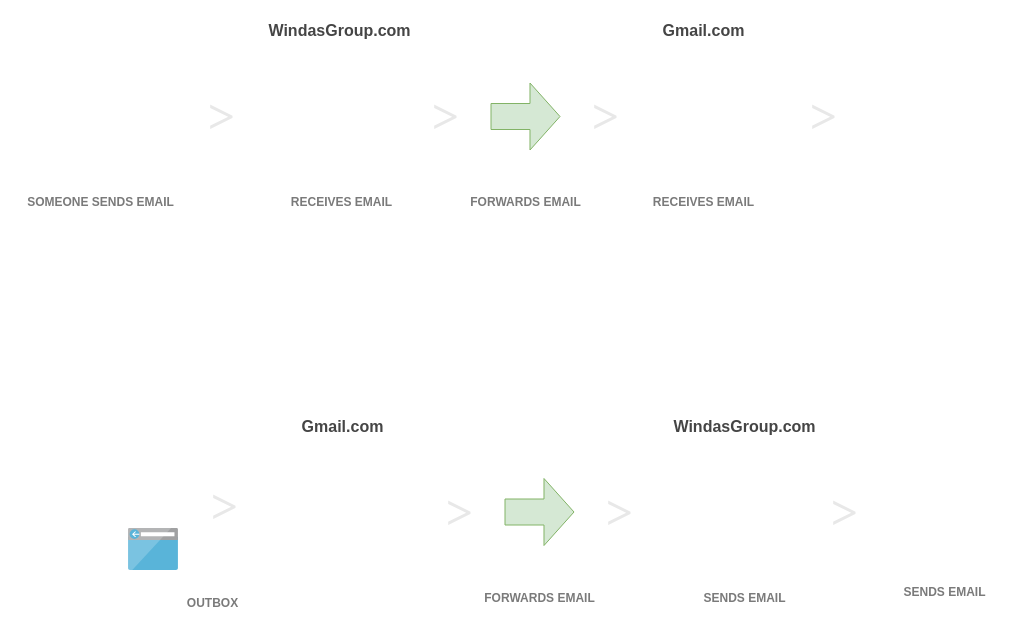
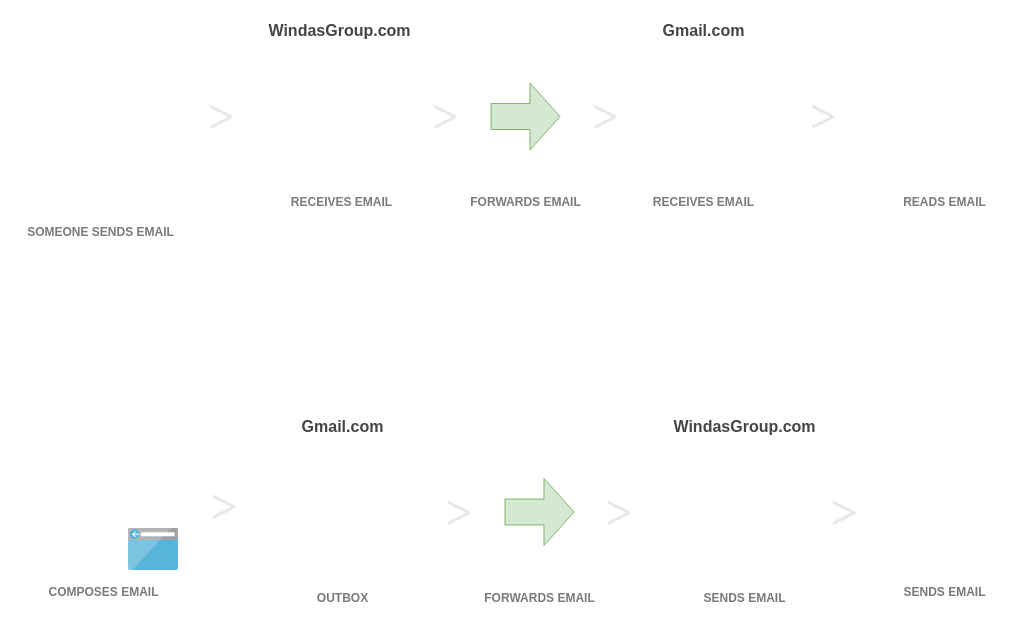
(101, 203) -> (101, 233)
none -> (945, 203)
none -> (104, 593)
(212, 603) -> (342, 598)
